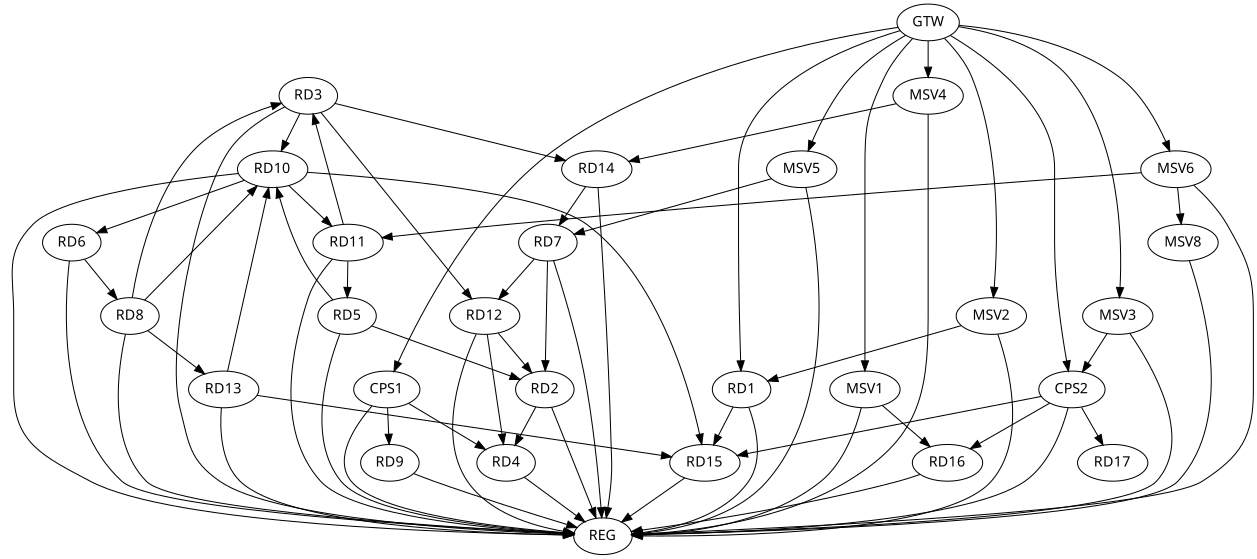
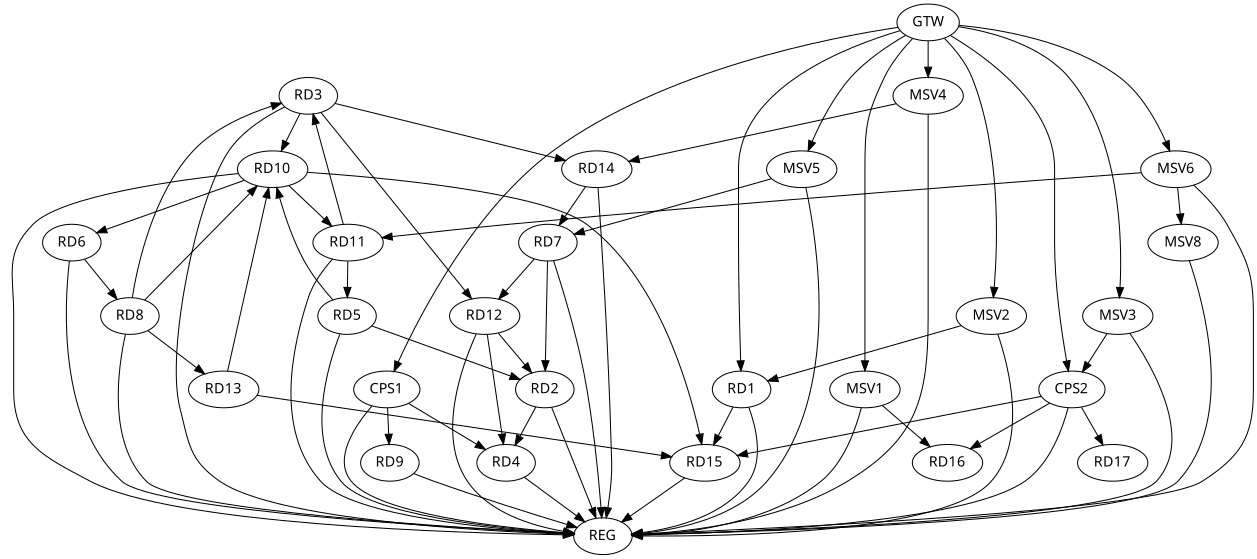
(831, 497) -> none
(359, 520) -> none
